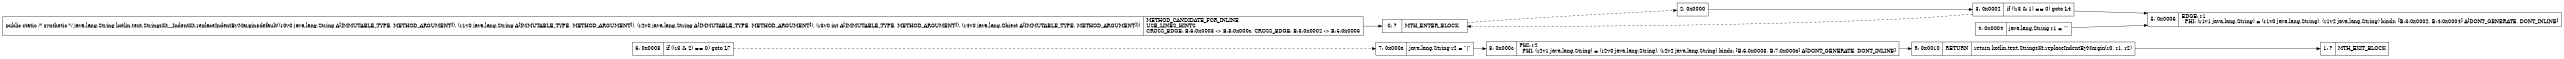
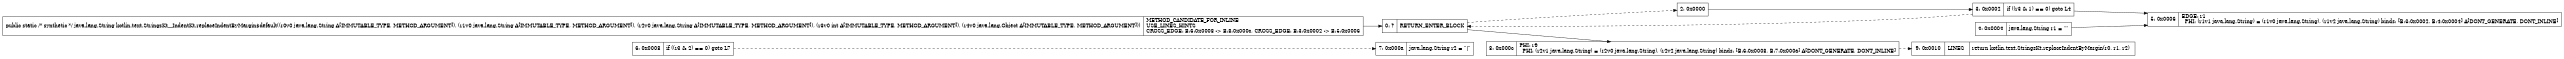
(1432, 26) -> (1432, 26)
(1529, 46) -> (1529, 46)
(1478, 49) -> (1537, 36)
(1904, 49) -> (1904, 49)
(1957, 49) -> (1956, 49)
(2355, 49) -> none
